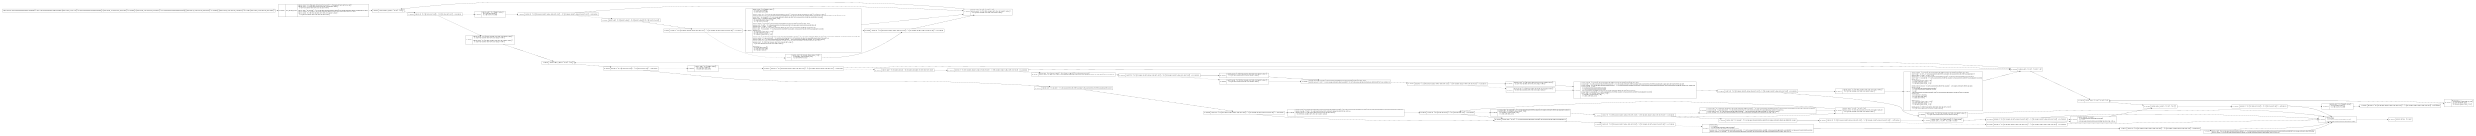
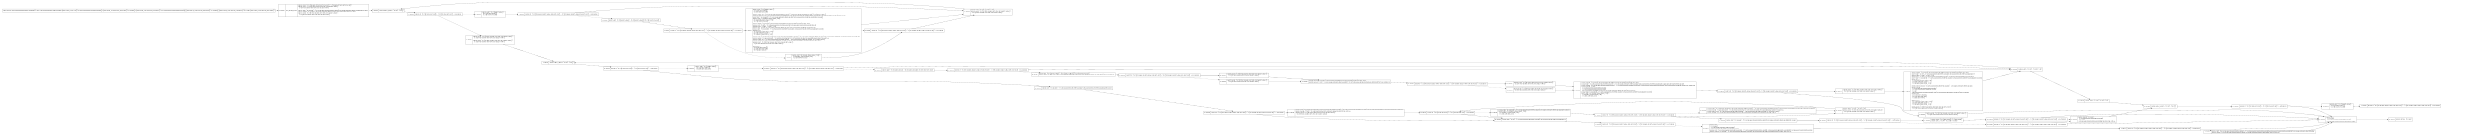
(2459, 103) -> none
